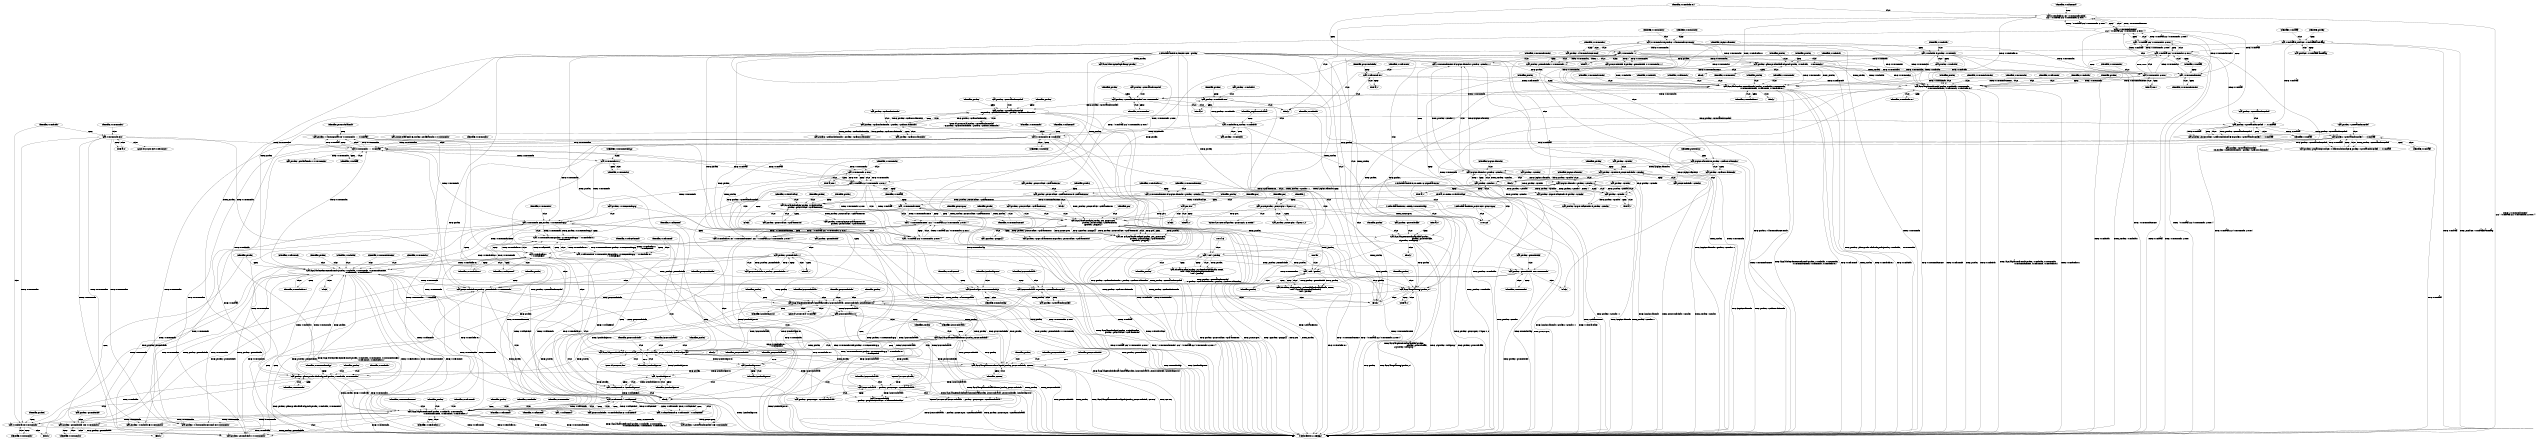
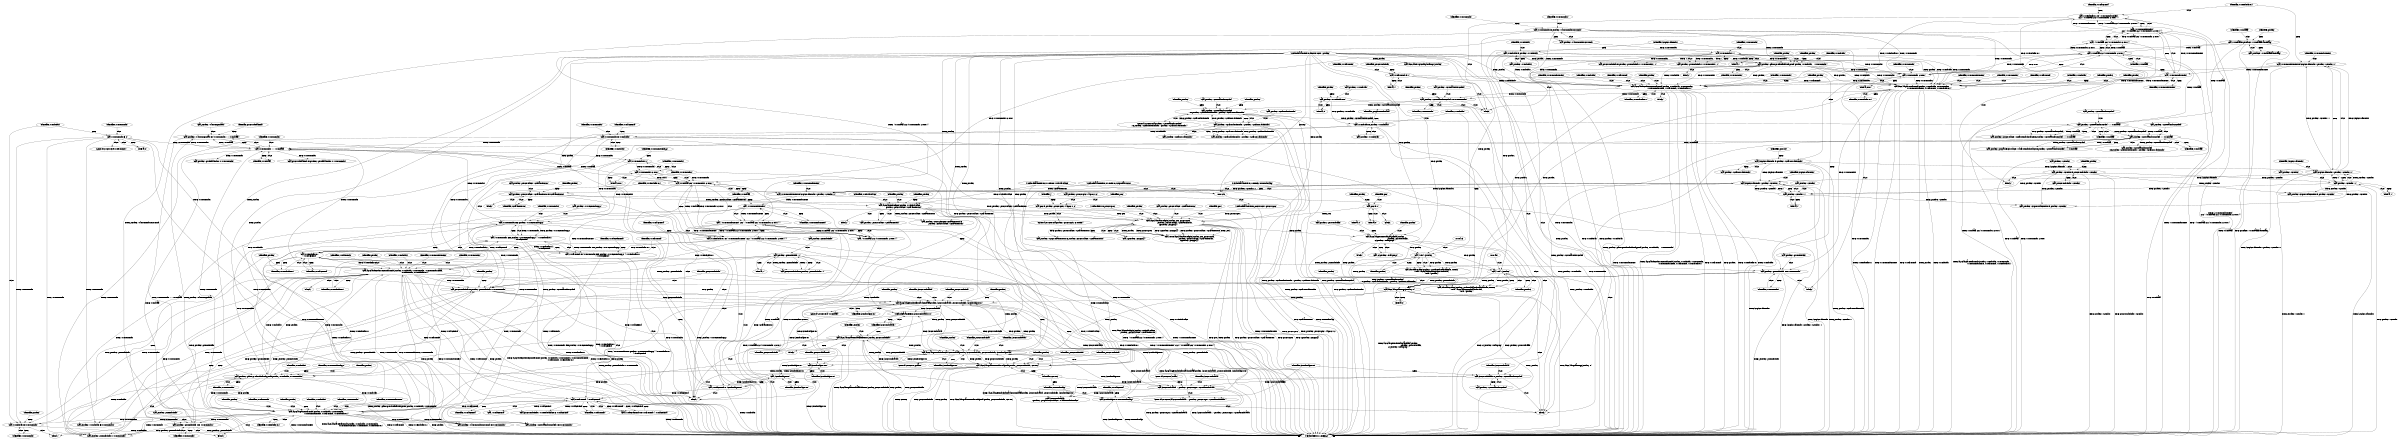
(1648, 48) -> (1653, 48)
none -> (211, 125)
(1394, 137) -> (1302, 125)
(764, 142) -> (465, 191)
(394, 143) -> (292, 155)
(1691, 149) -> (1779, 149)
(1451, 194) -> (1047, 183)
none -> (514, 206)
(956, 206) -> (1103, 206)
(1283, 214) -> none
(1479, 214) -> (1237, 200)
none -> (1385, 255)
(984, 297) -> (1052, 381)
(845, 314) -> (913, 314)
(1024, 323) -> (707, 424)
(615, 365) -> (910, 365)
(815, 400) -> none
(747, 413) -> (748, 413)
(707, 419) -> (674, 419)
